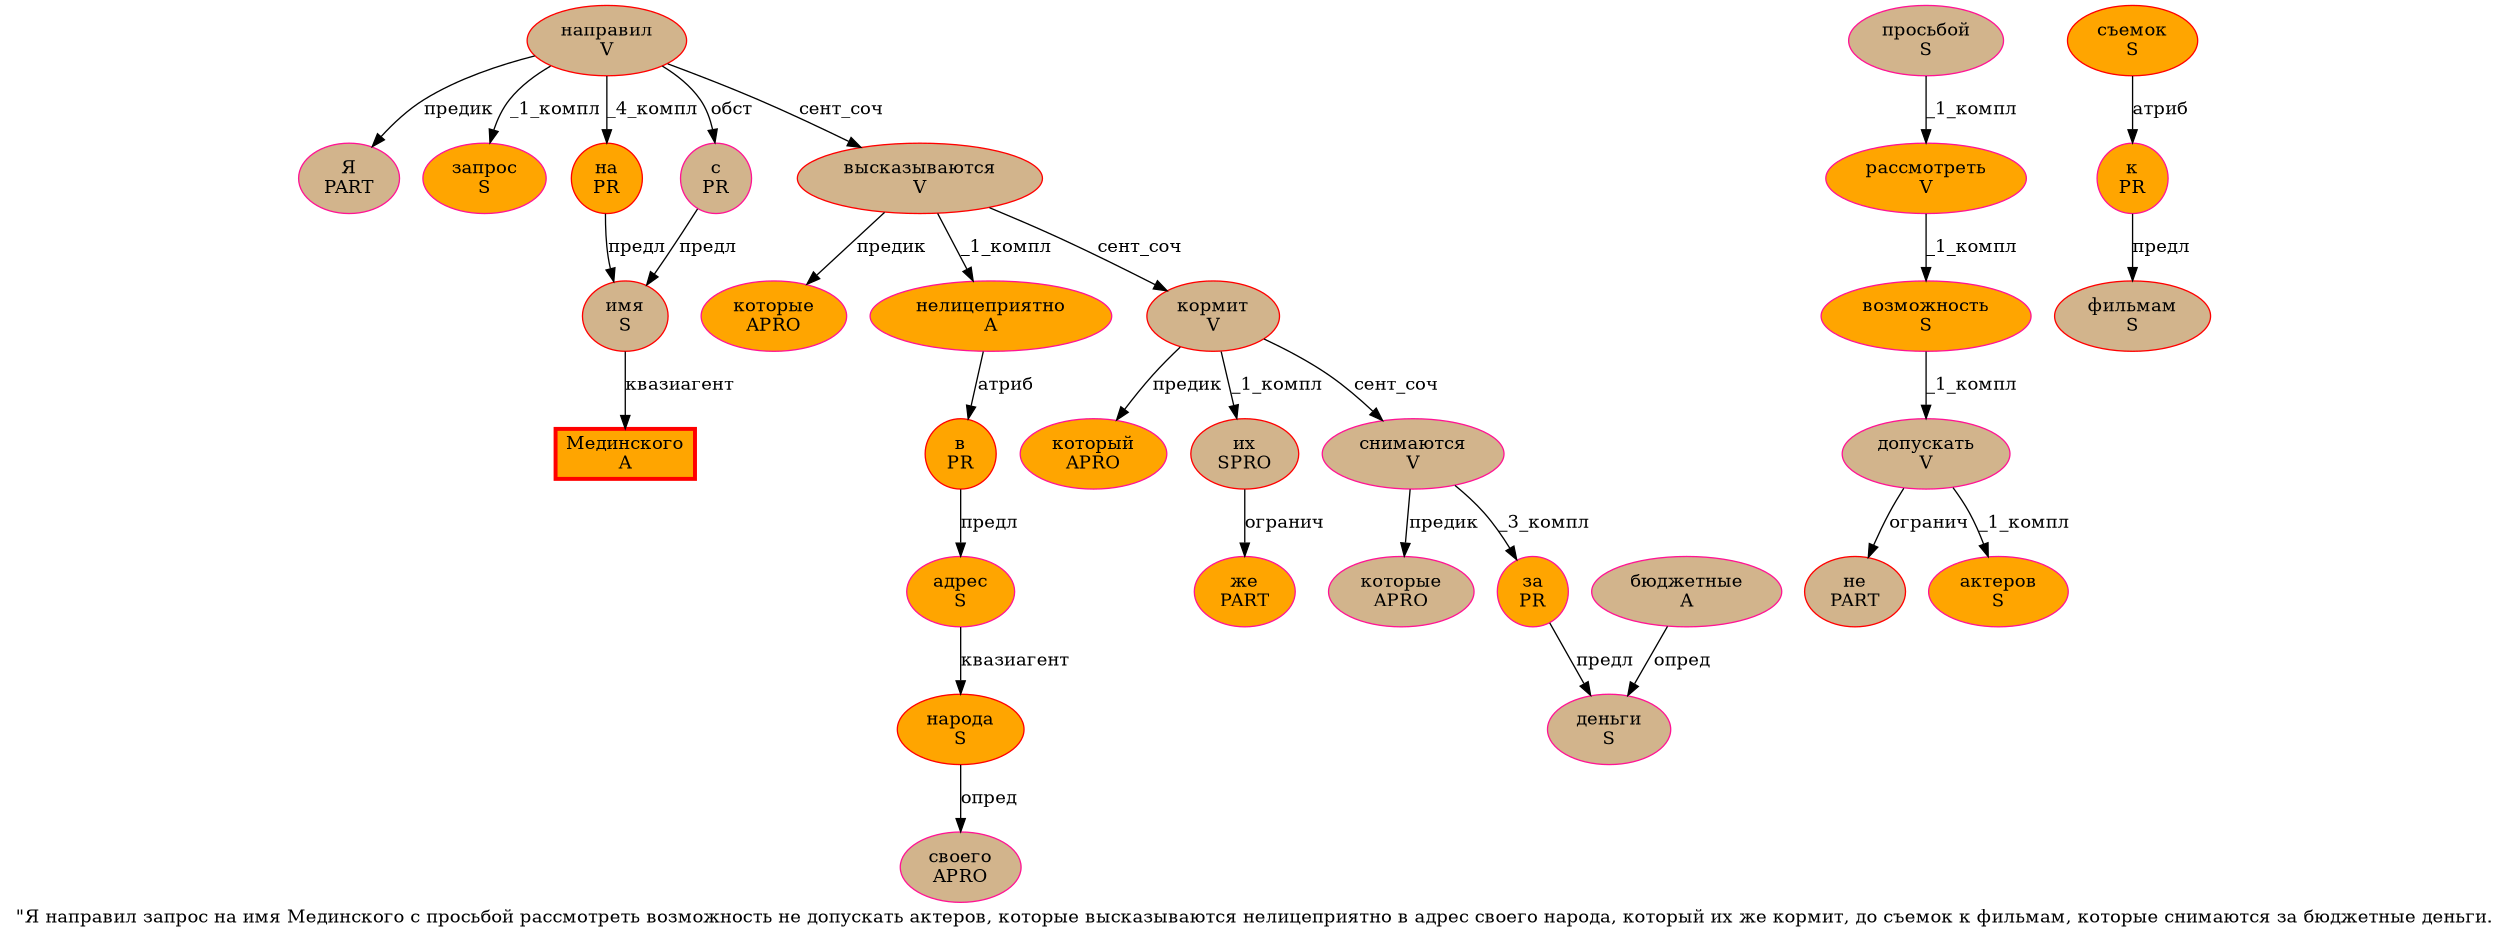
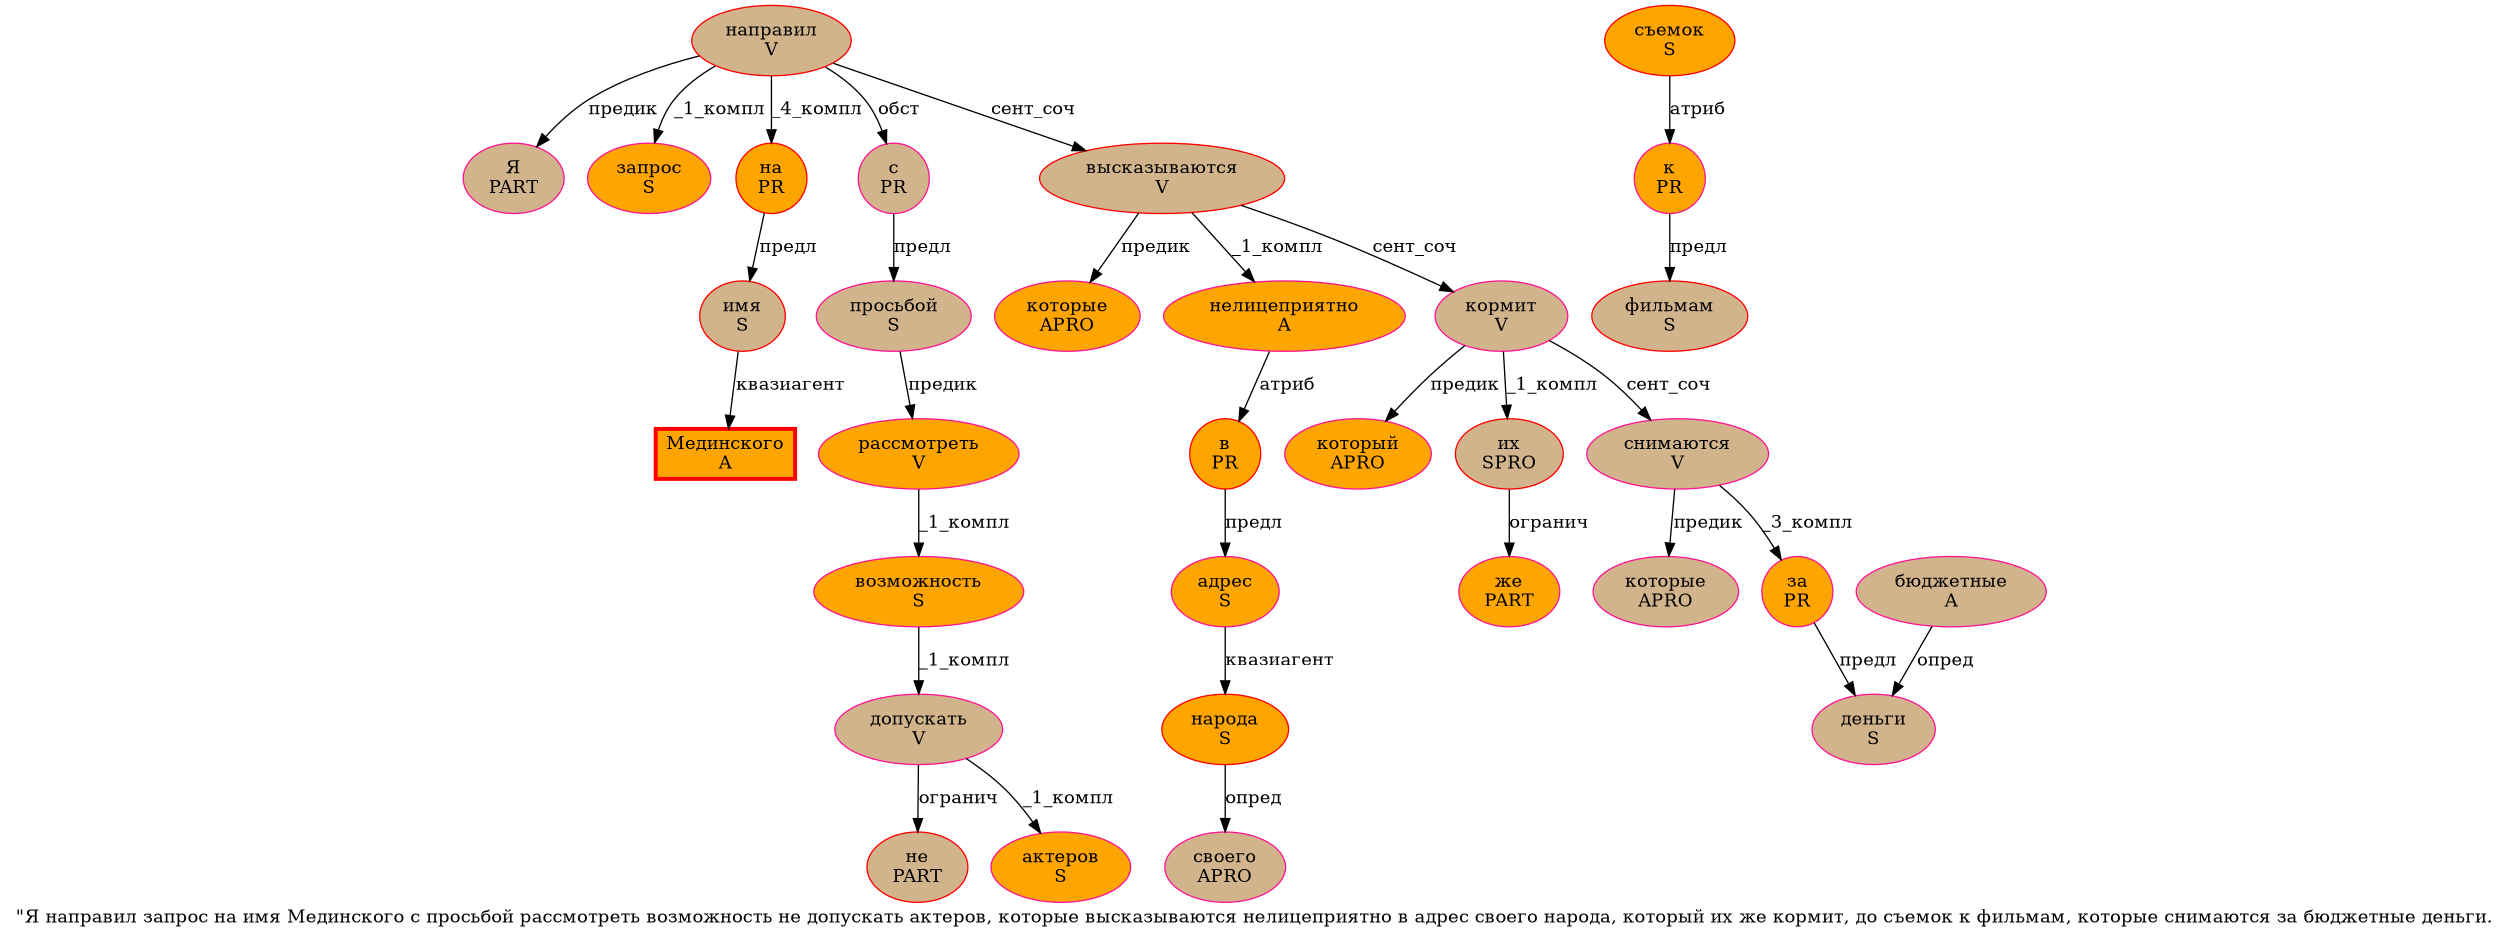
(1972, 109) -> (943, 385)
(676, 242) -> (894, 240)
(1213, 316) -> (1501, 316)
